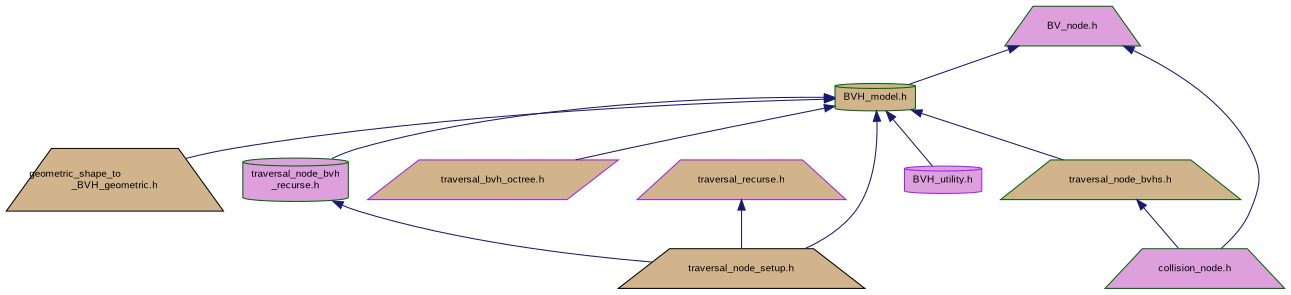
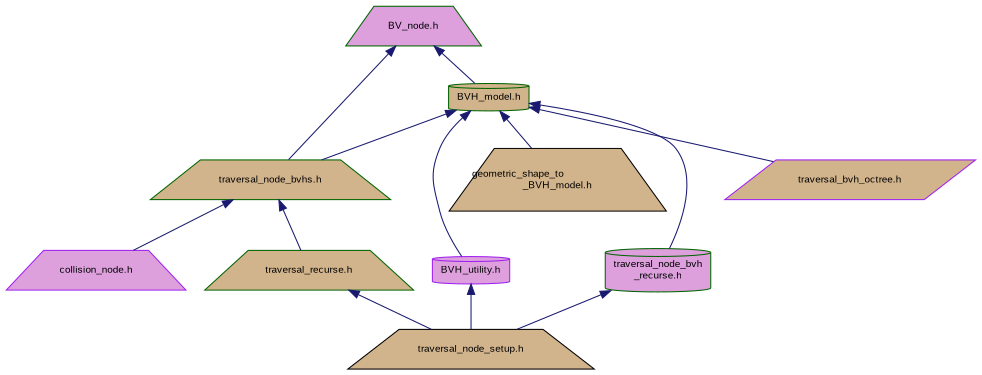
(1239, 131) -> (339, 107)
(115, 180) -> (558, 180)
(742, 180) -> (309, 270)
(863, 198) -> (471, 312)
none -> (292, 230)
(1195, 269) -> (96, 270)
